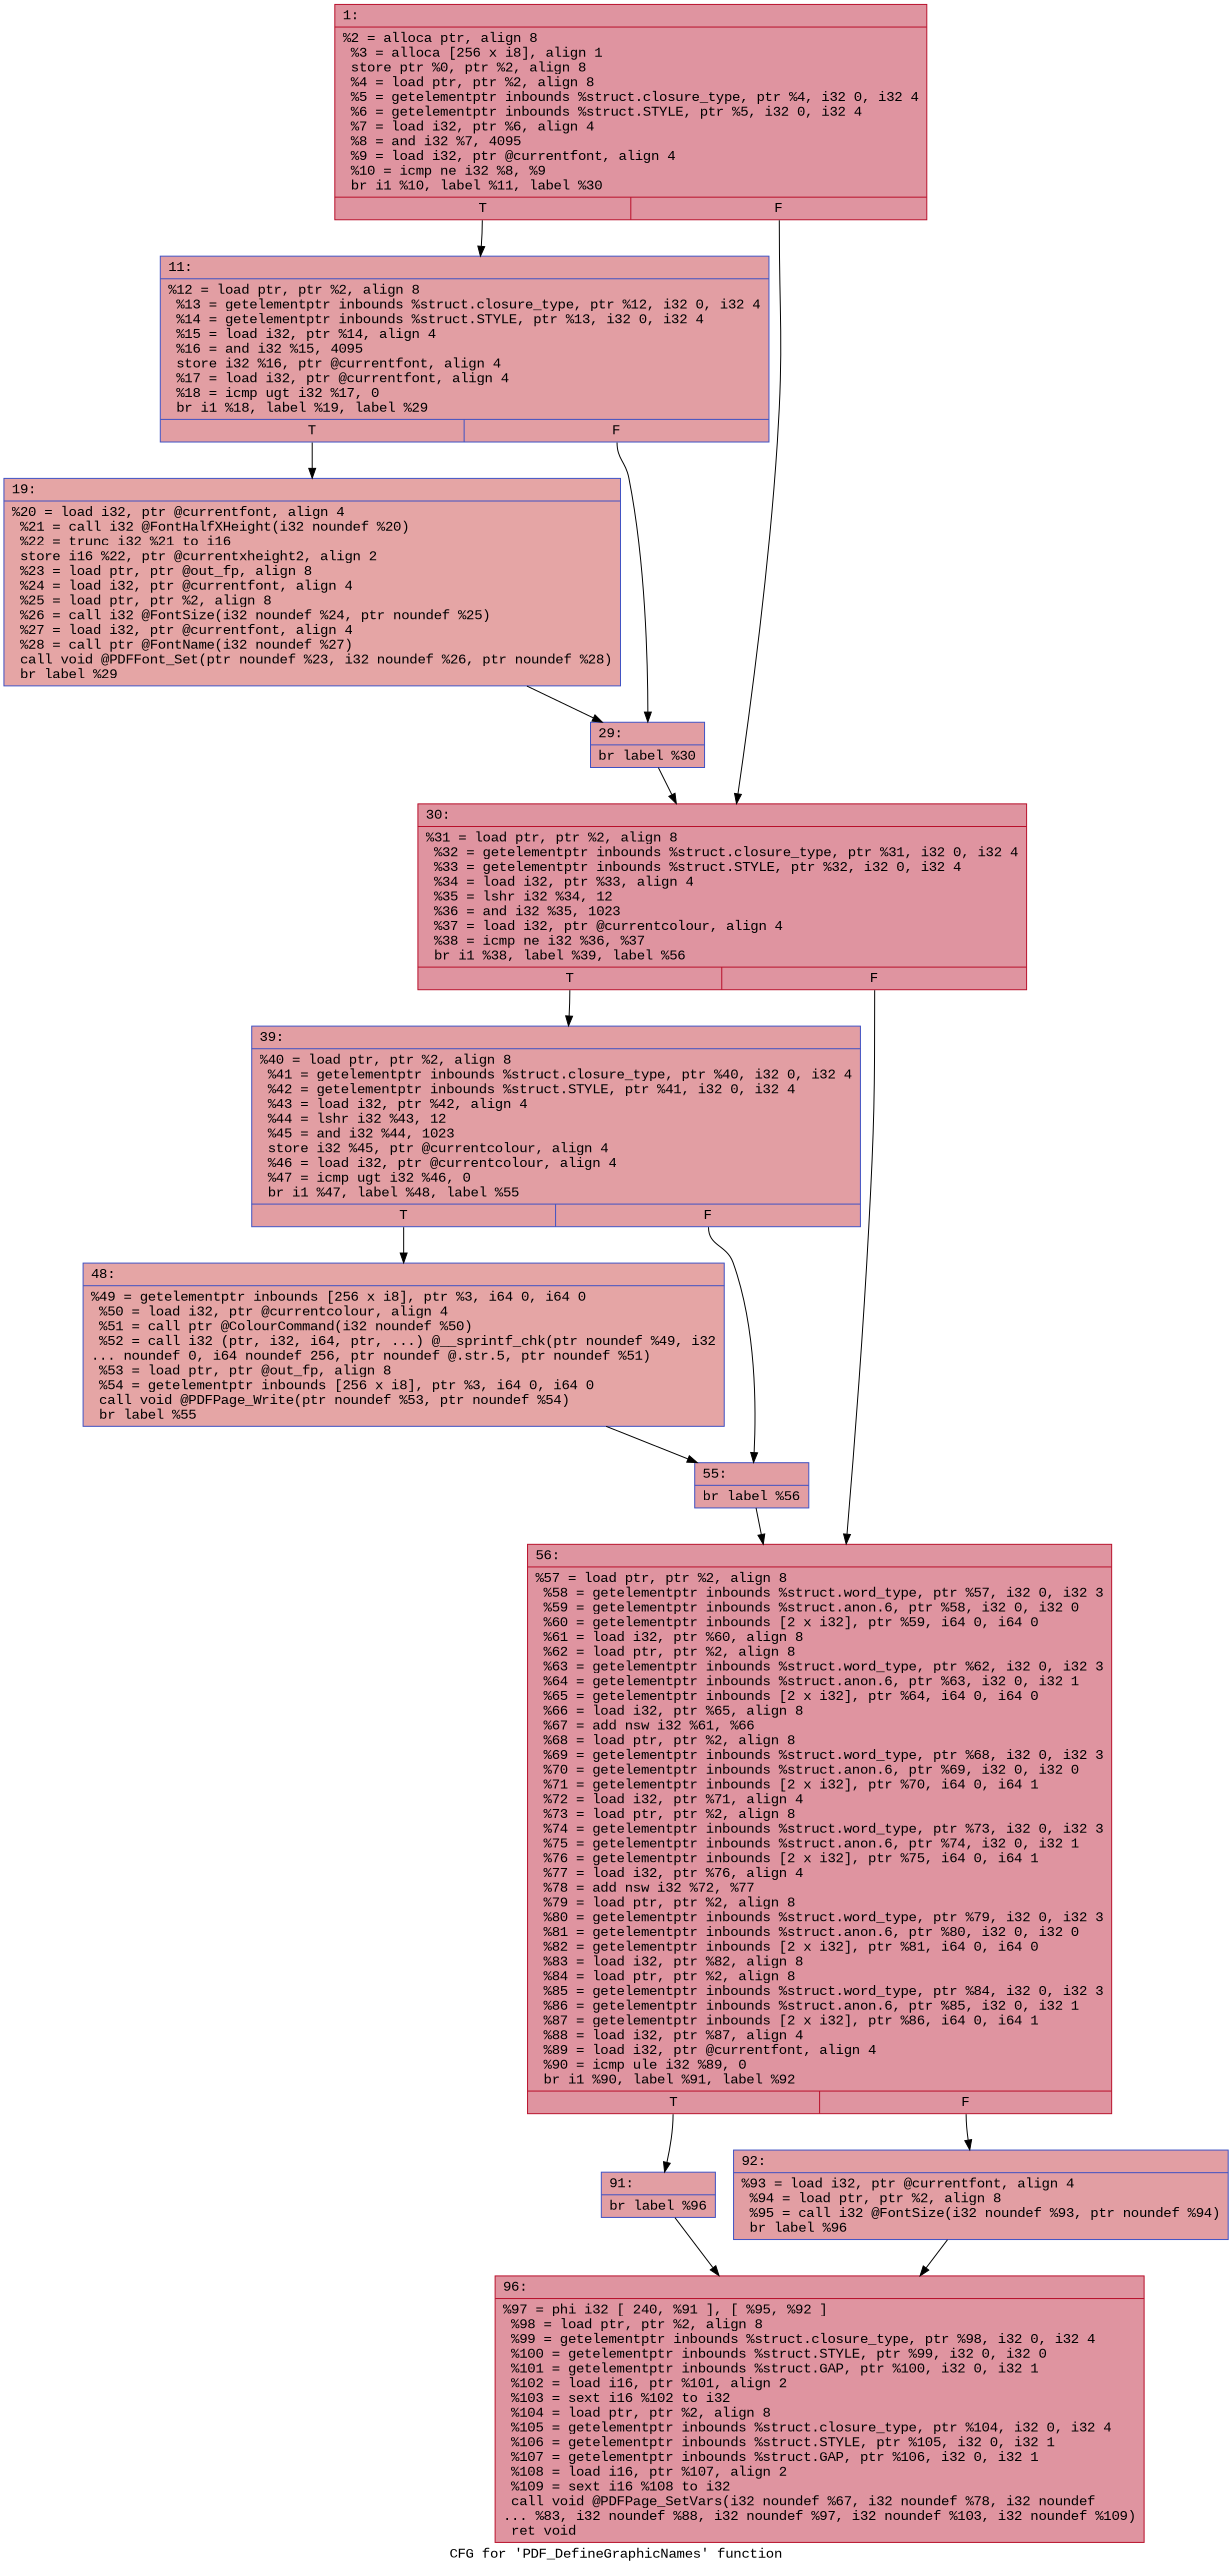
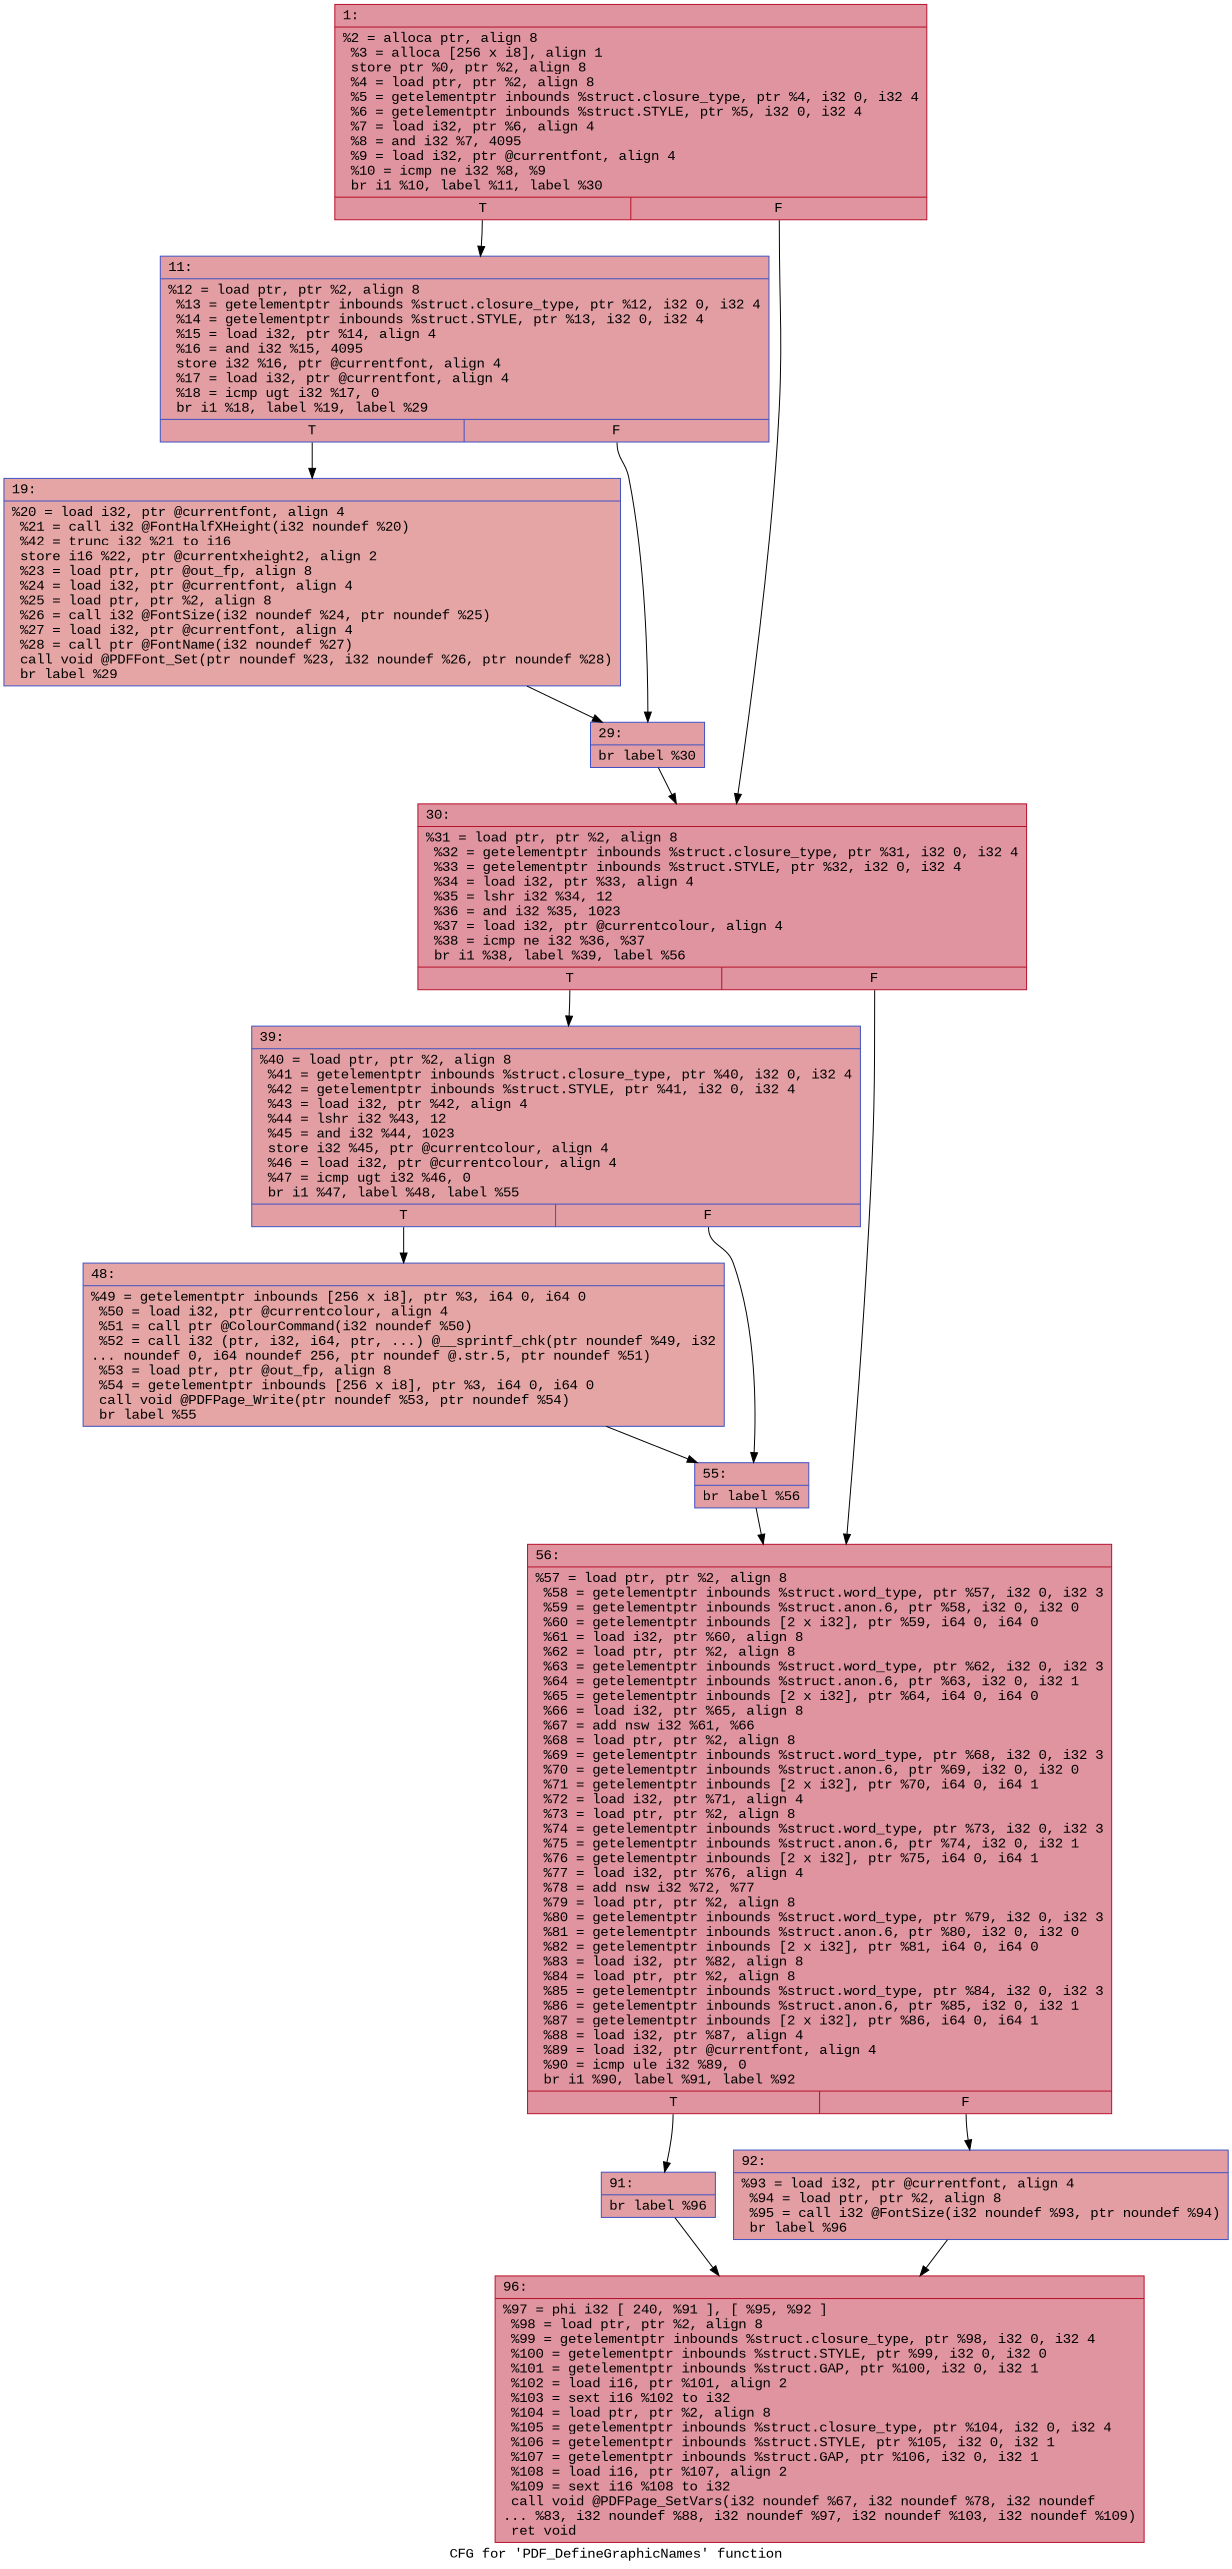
(121, 541) -> (121, 541)
